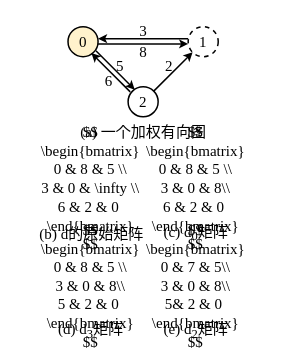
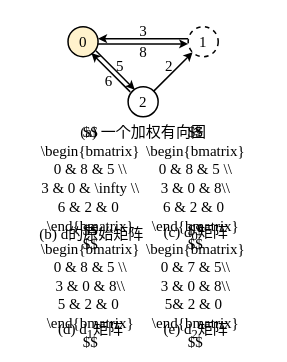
(91, 330) -> (91, 330)
